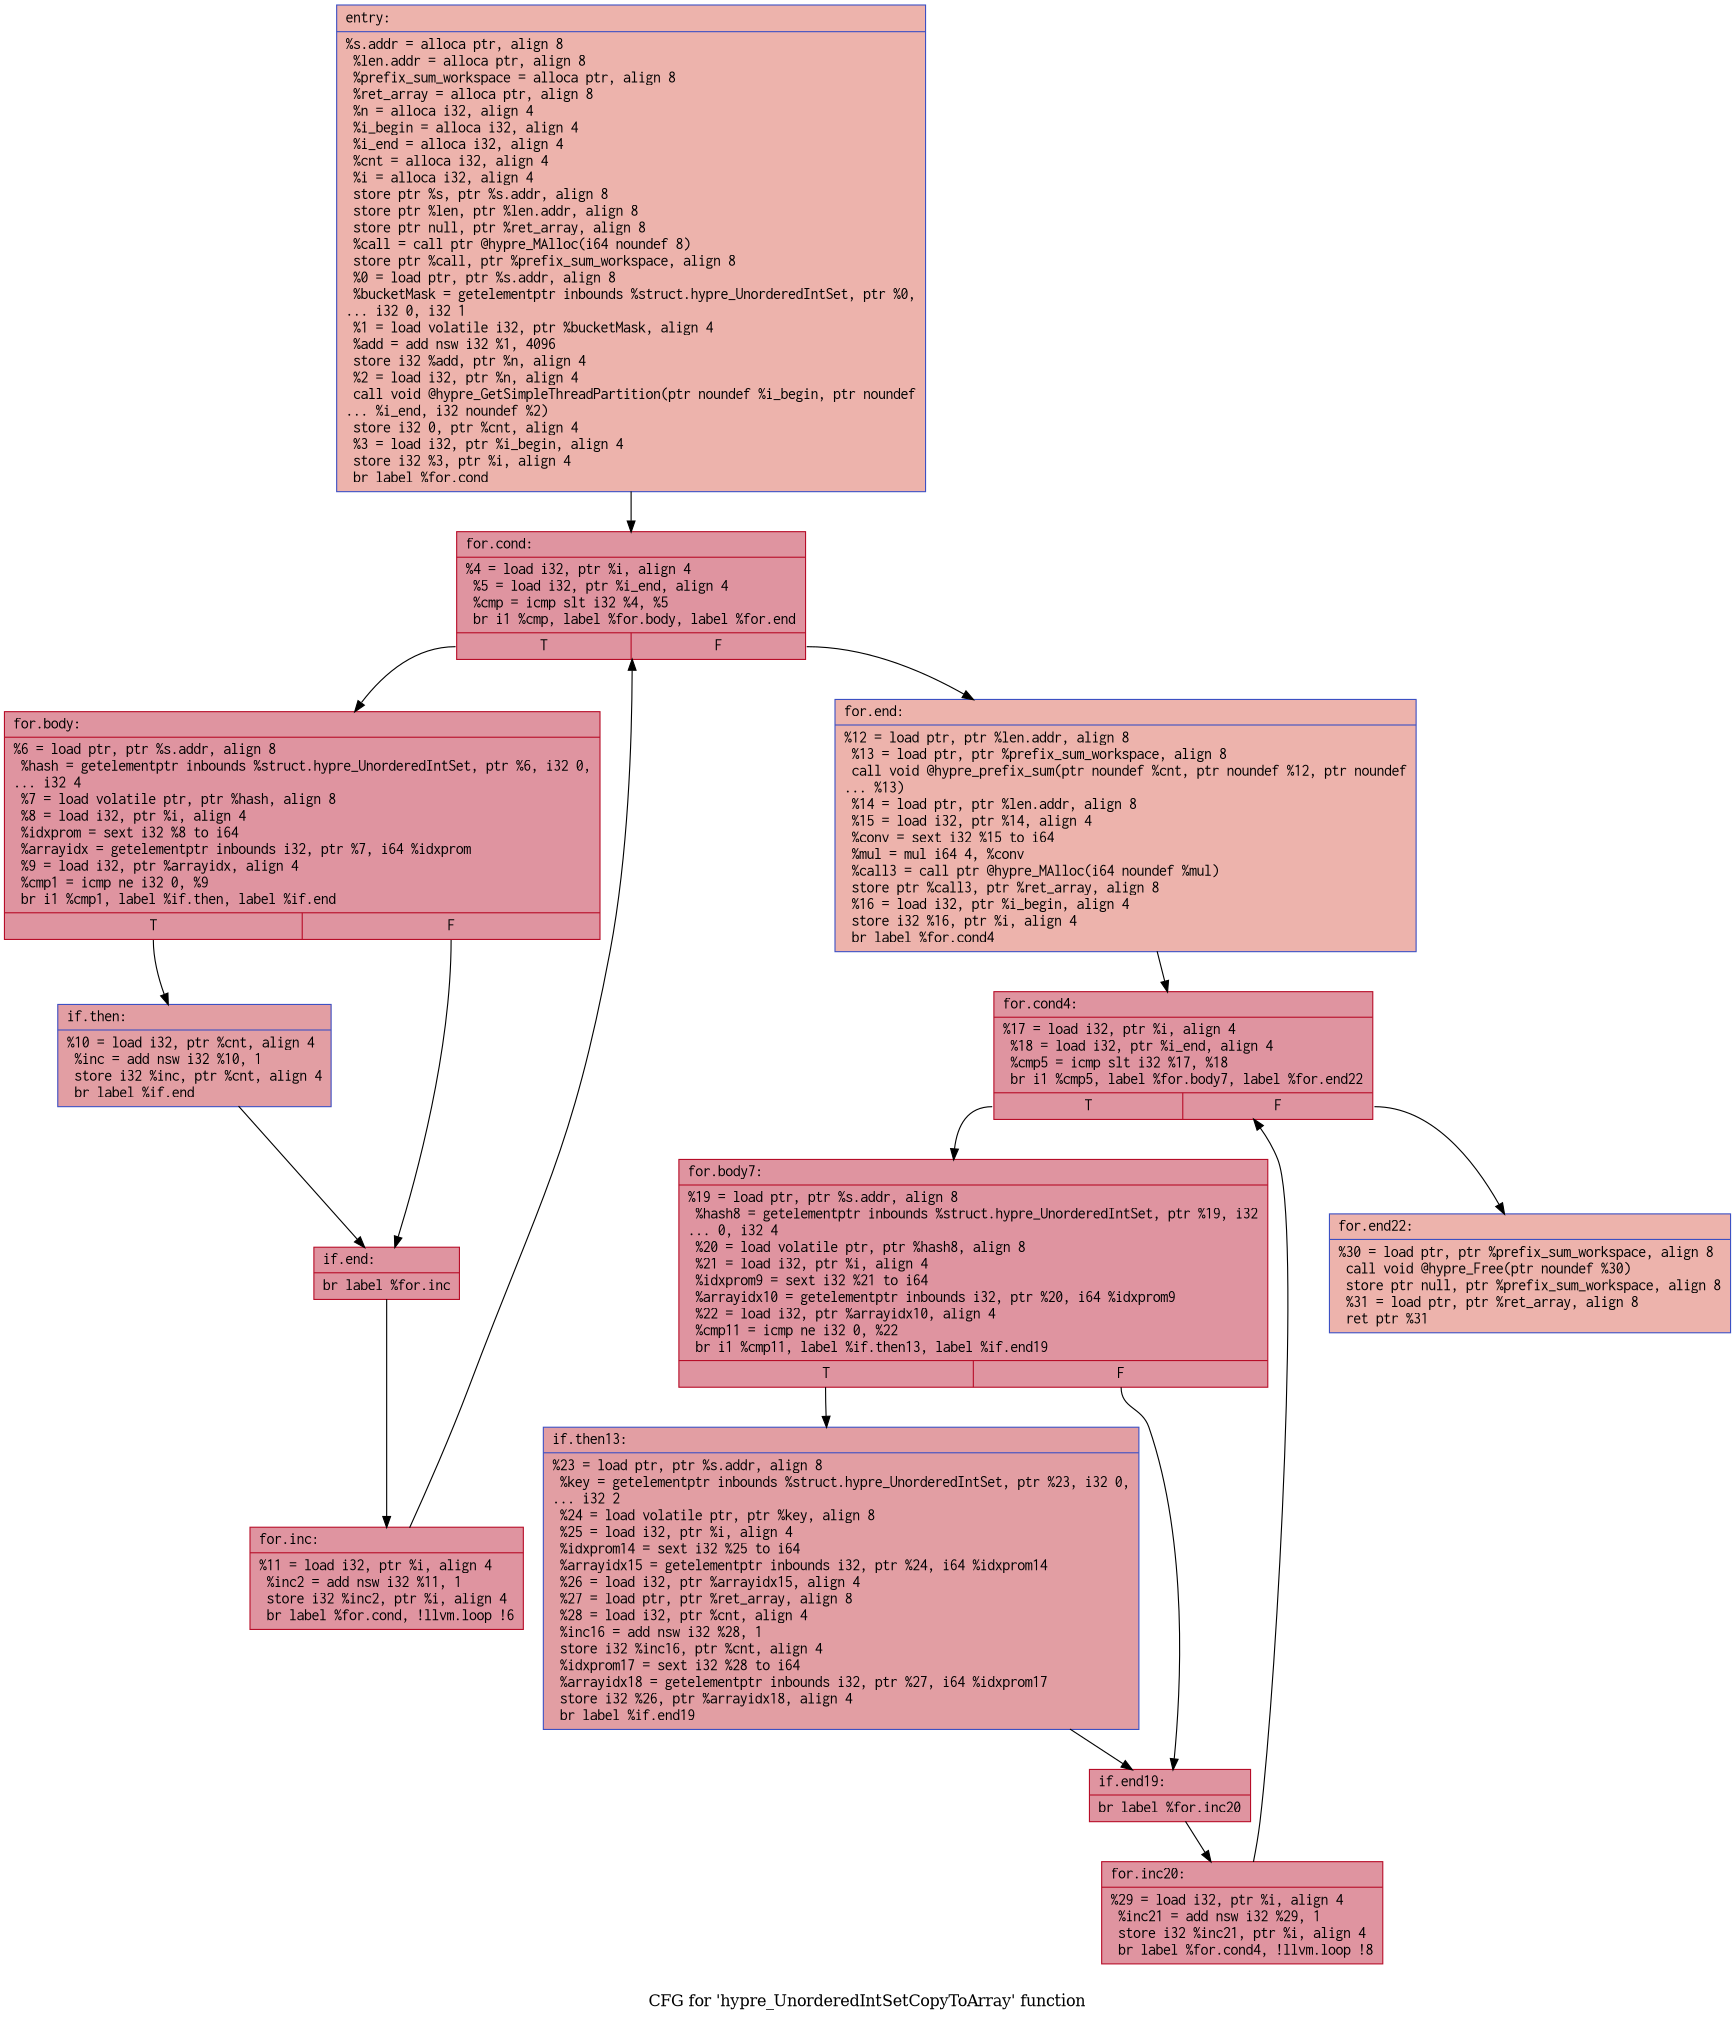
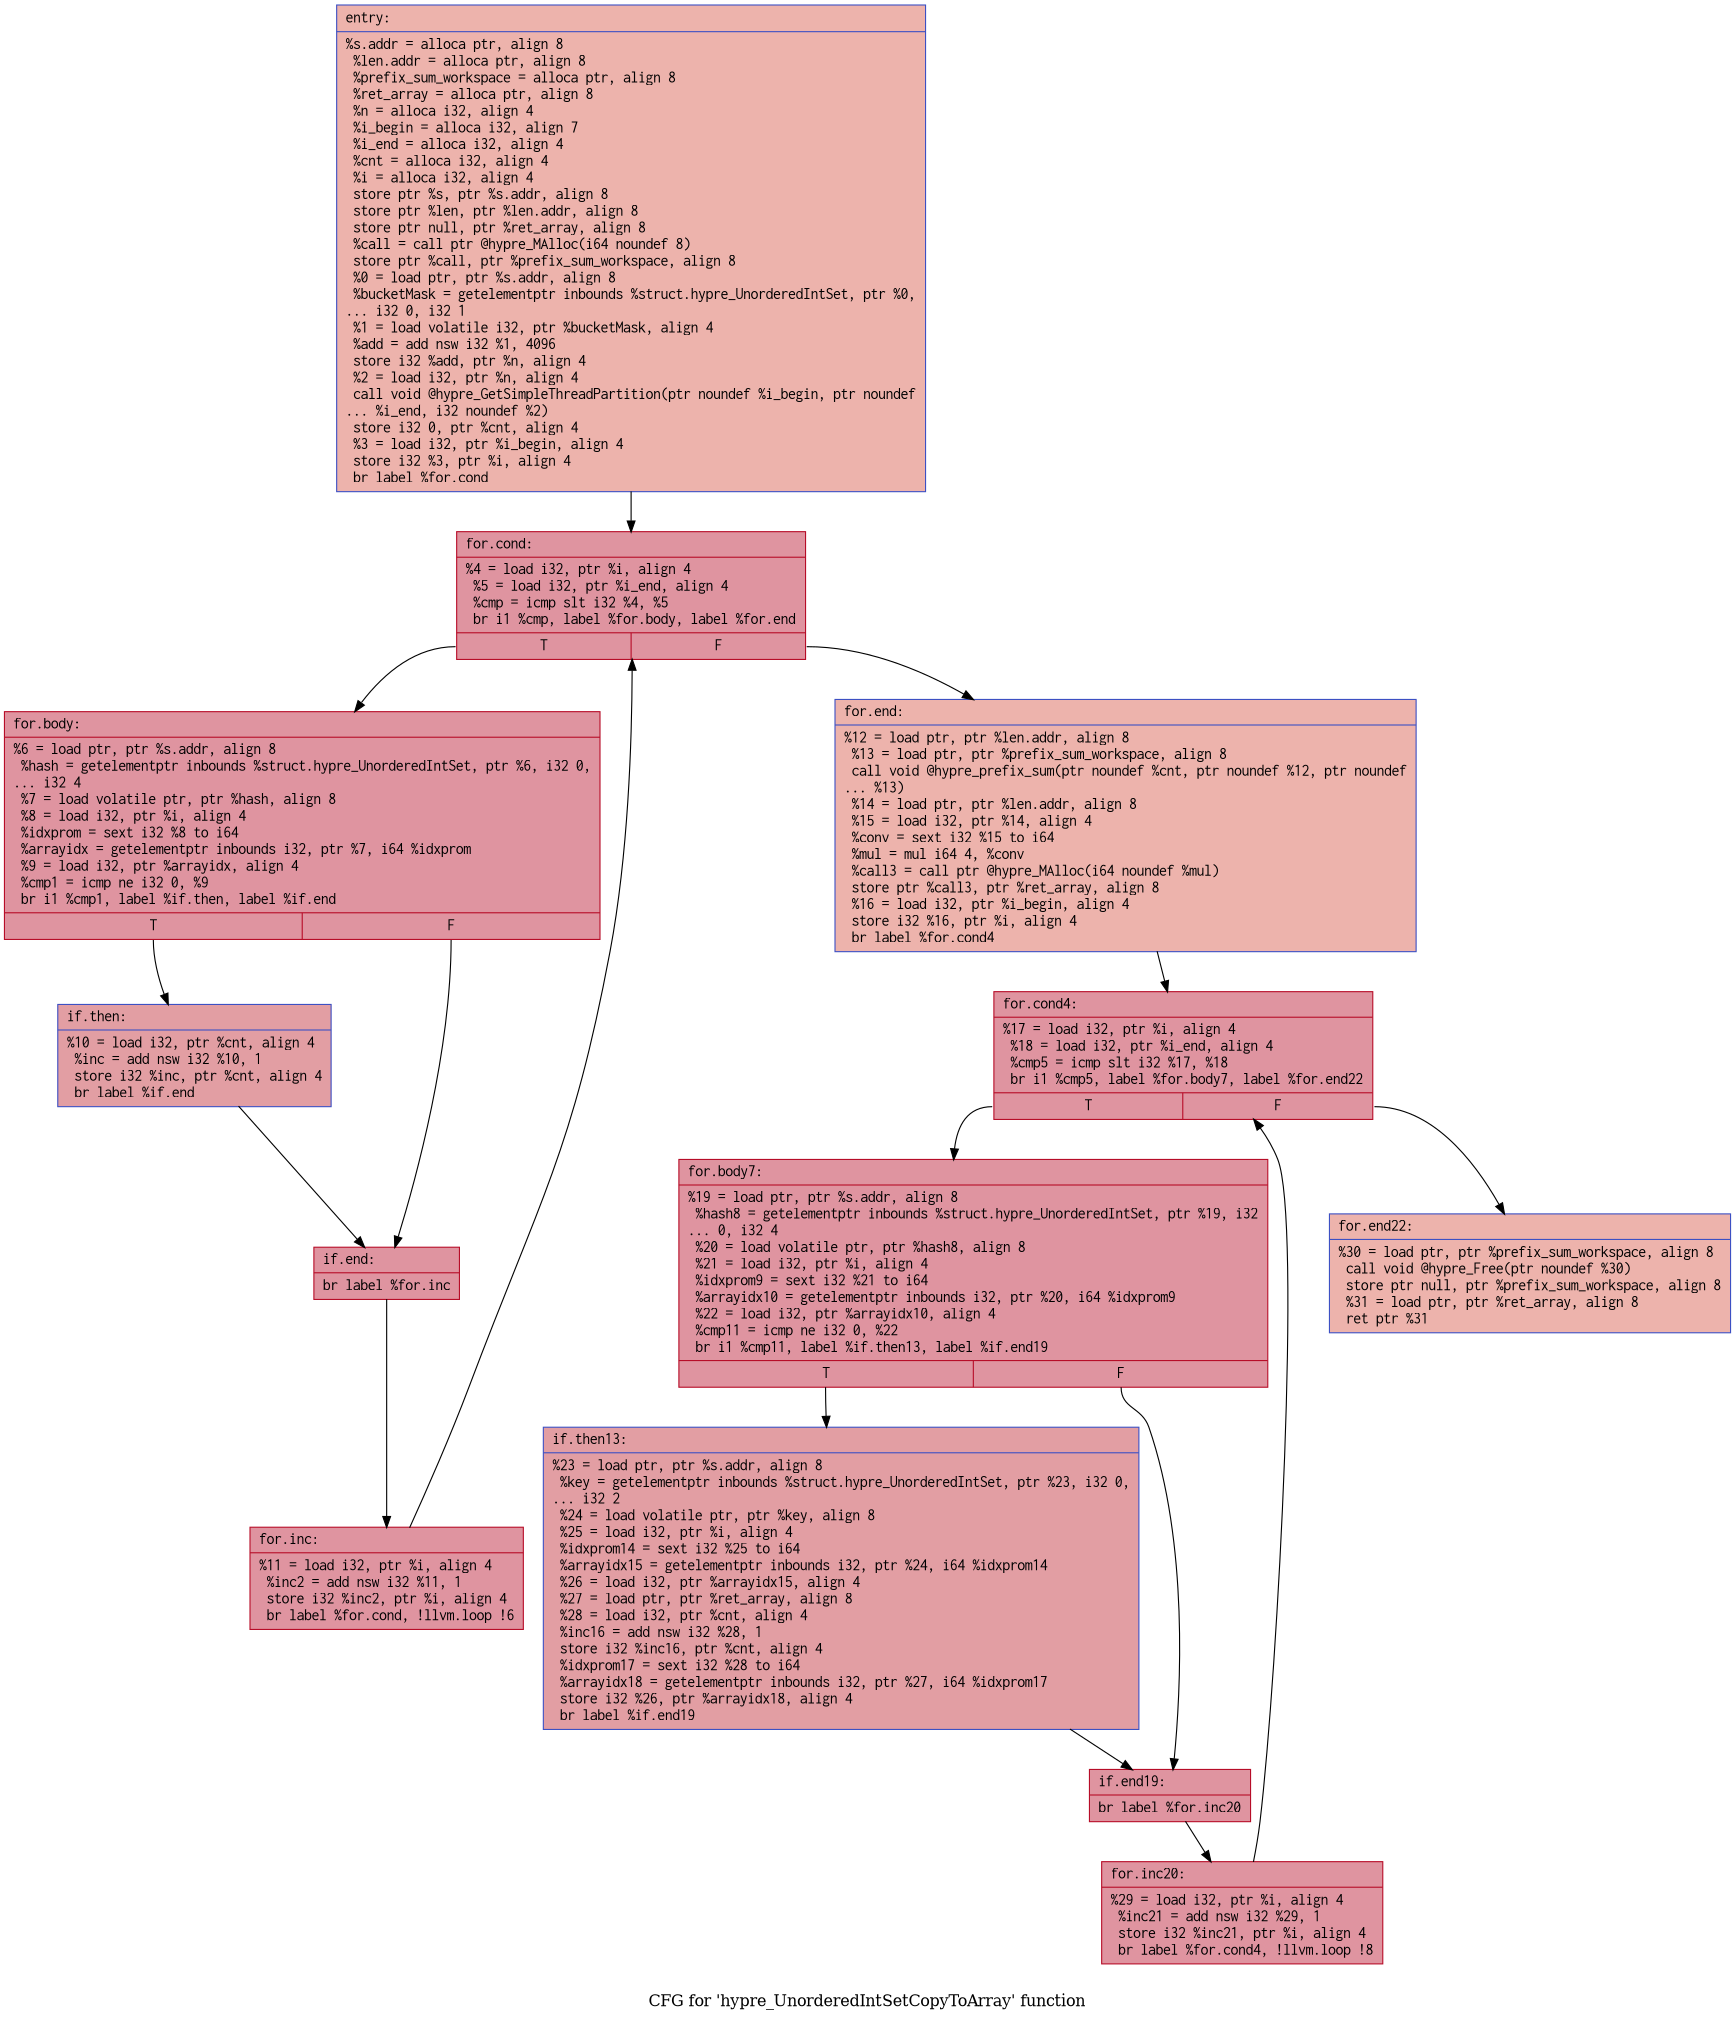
(462, 128) -> (462, 128)
